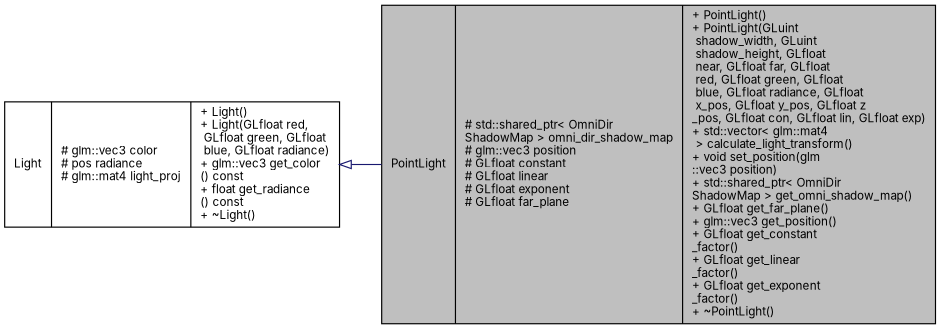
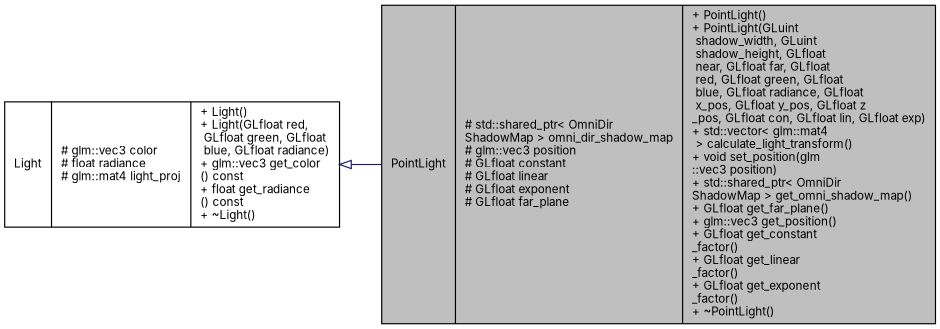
(102, 164) -> (104, 164)
